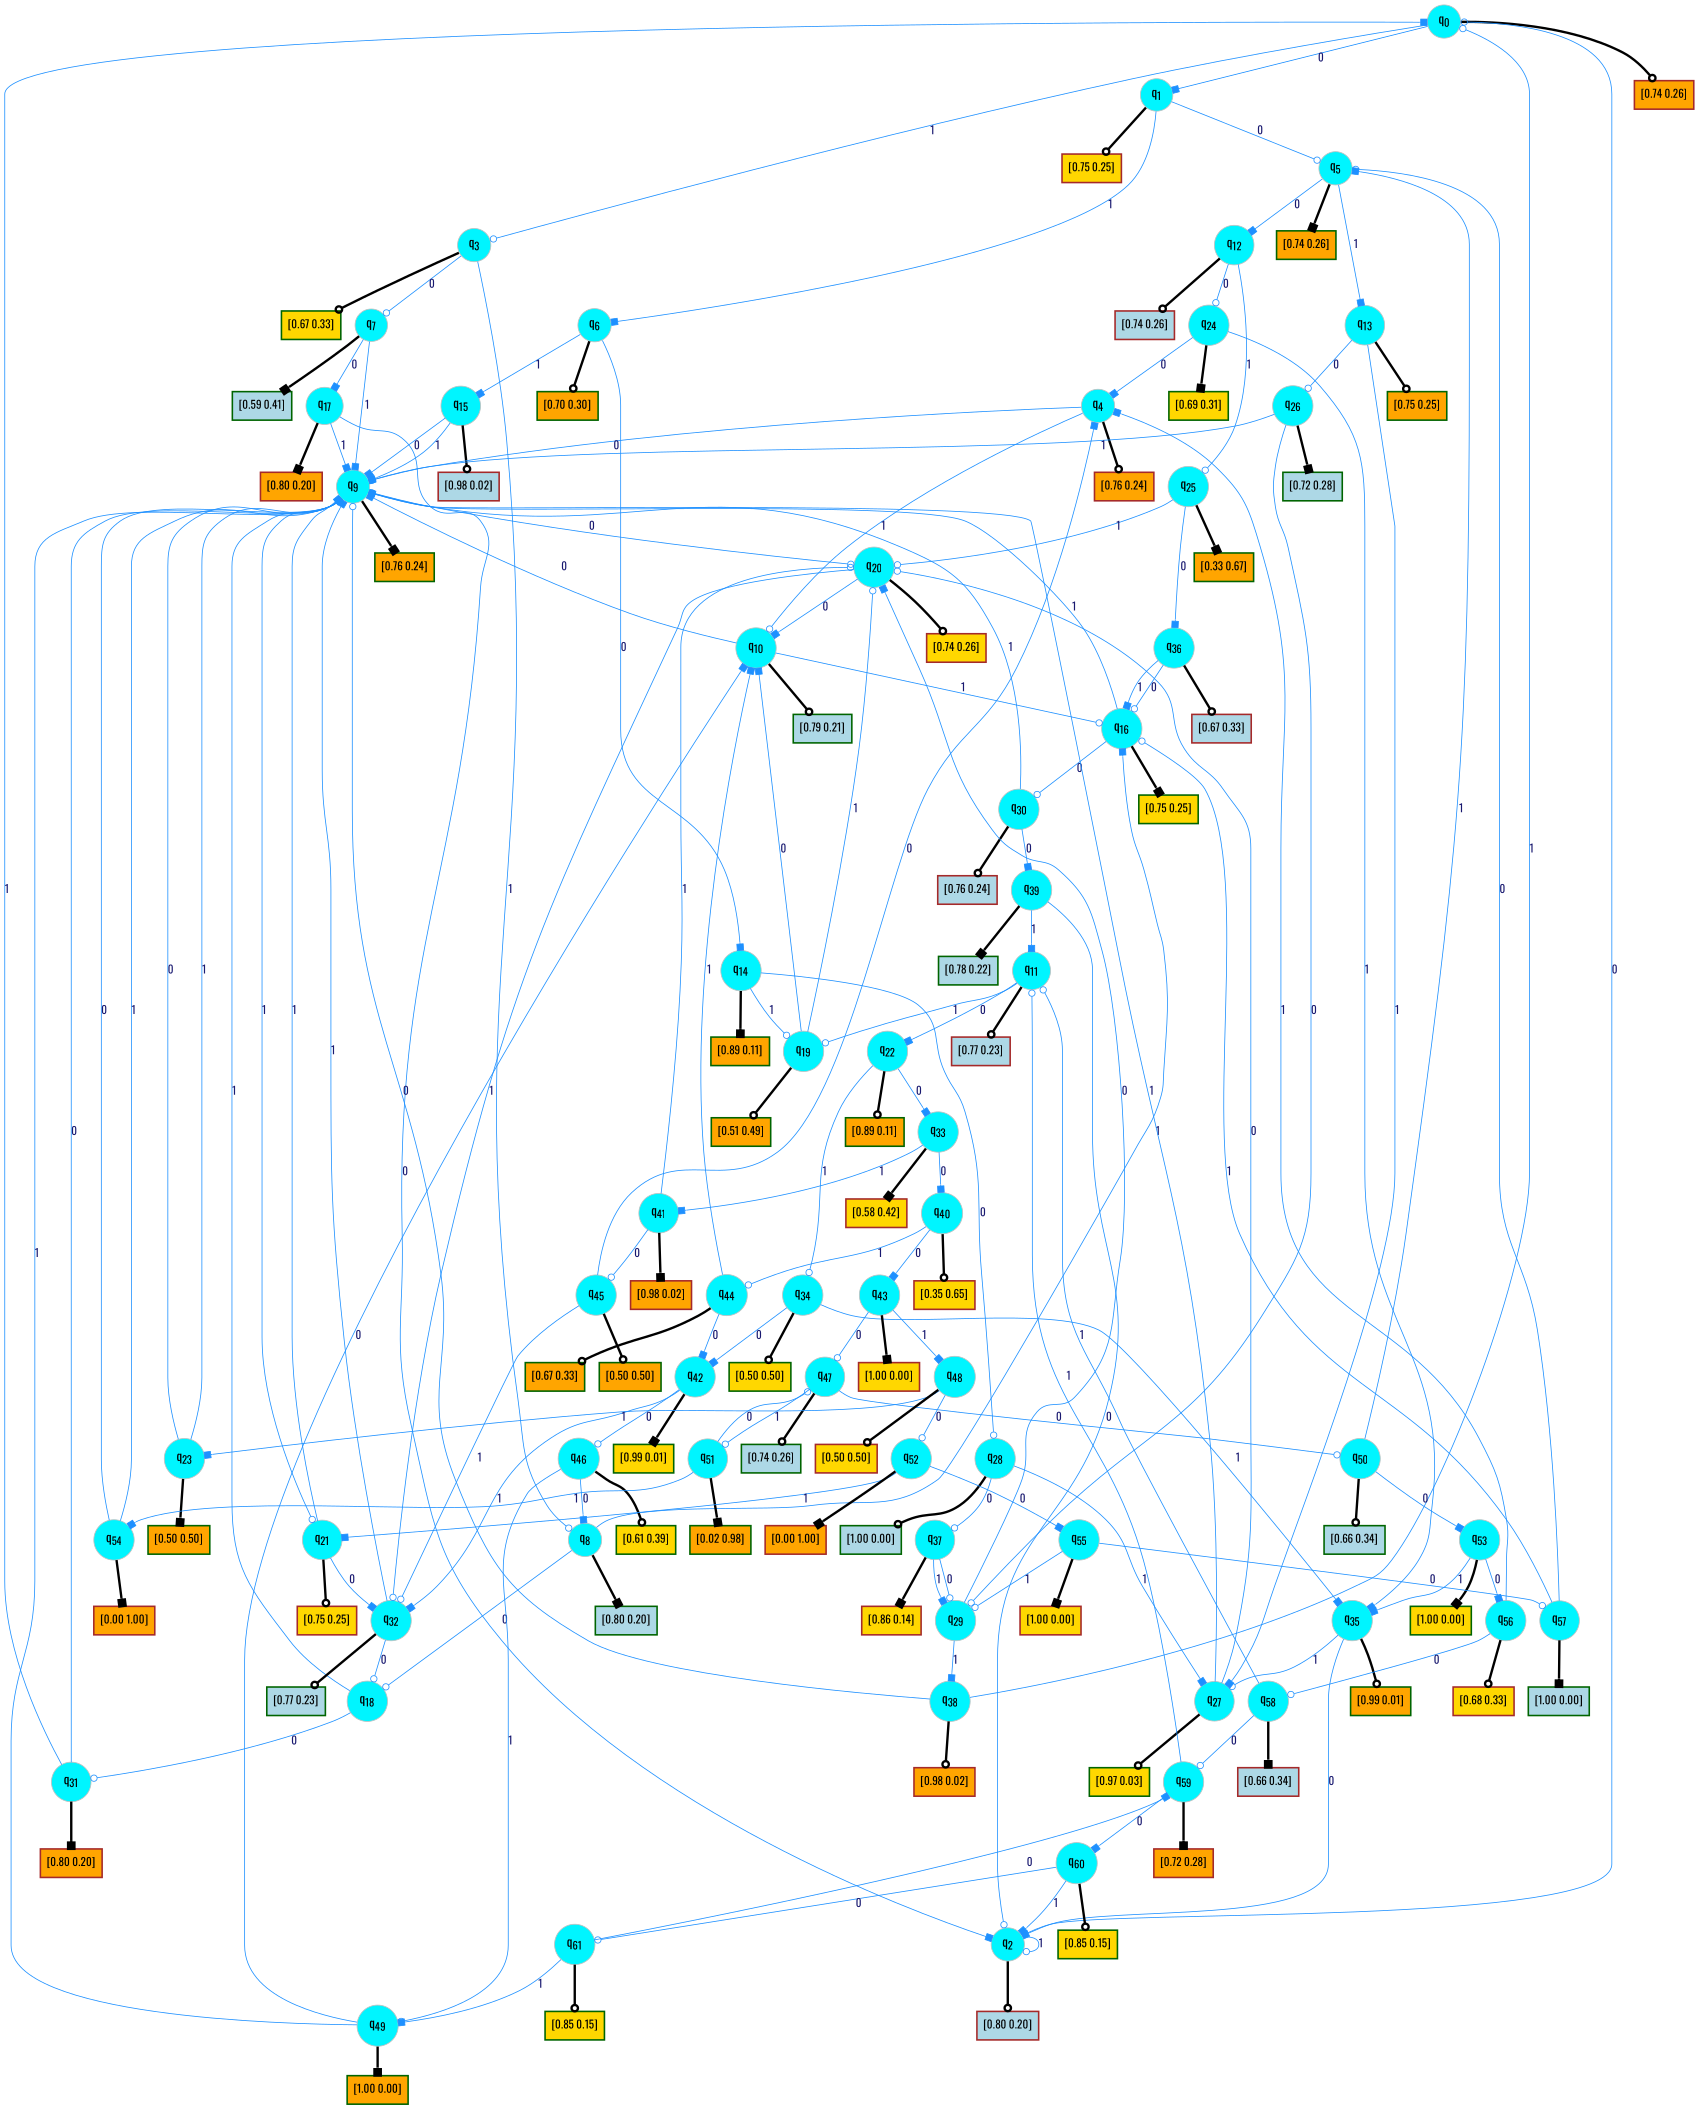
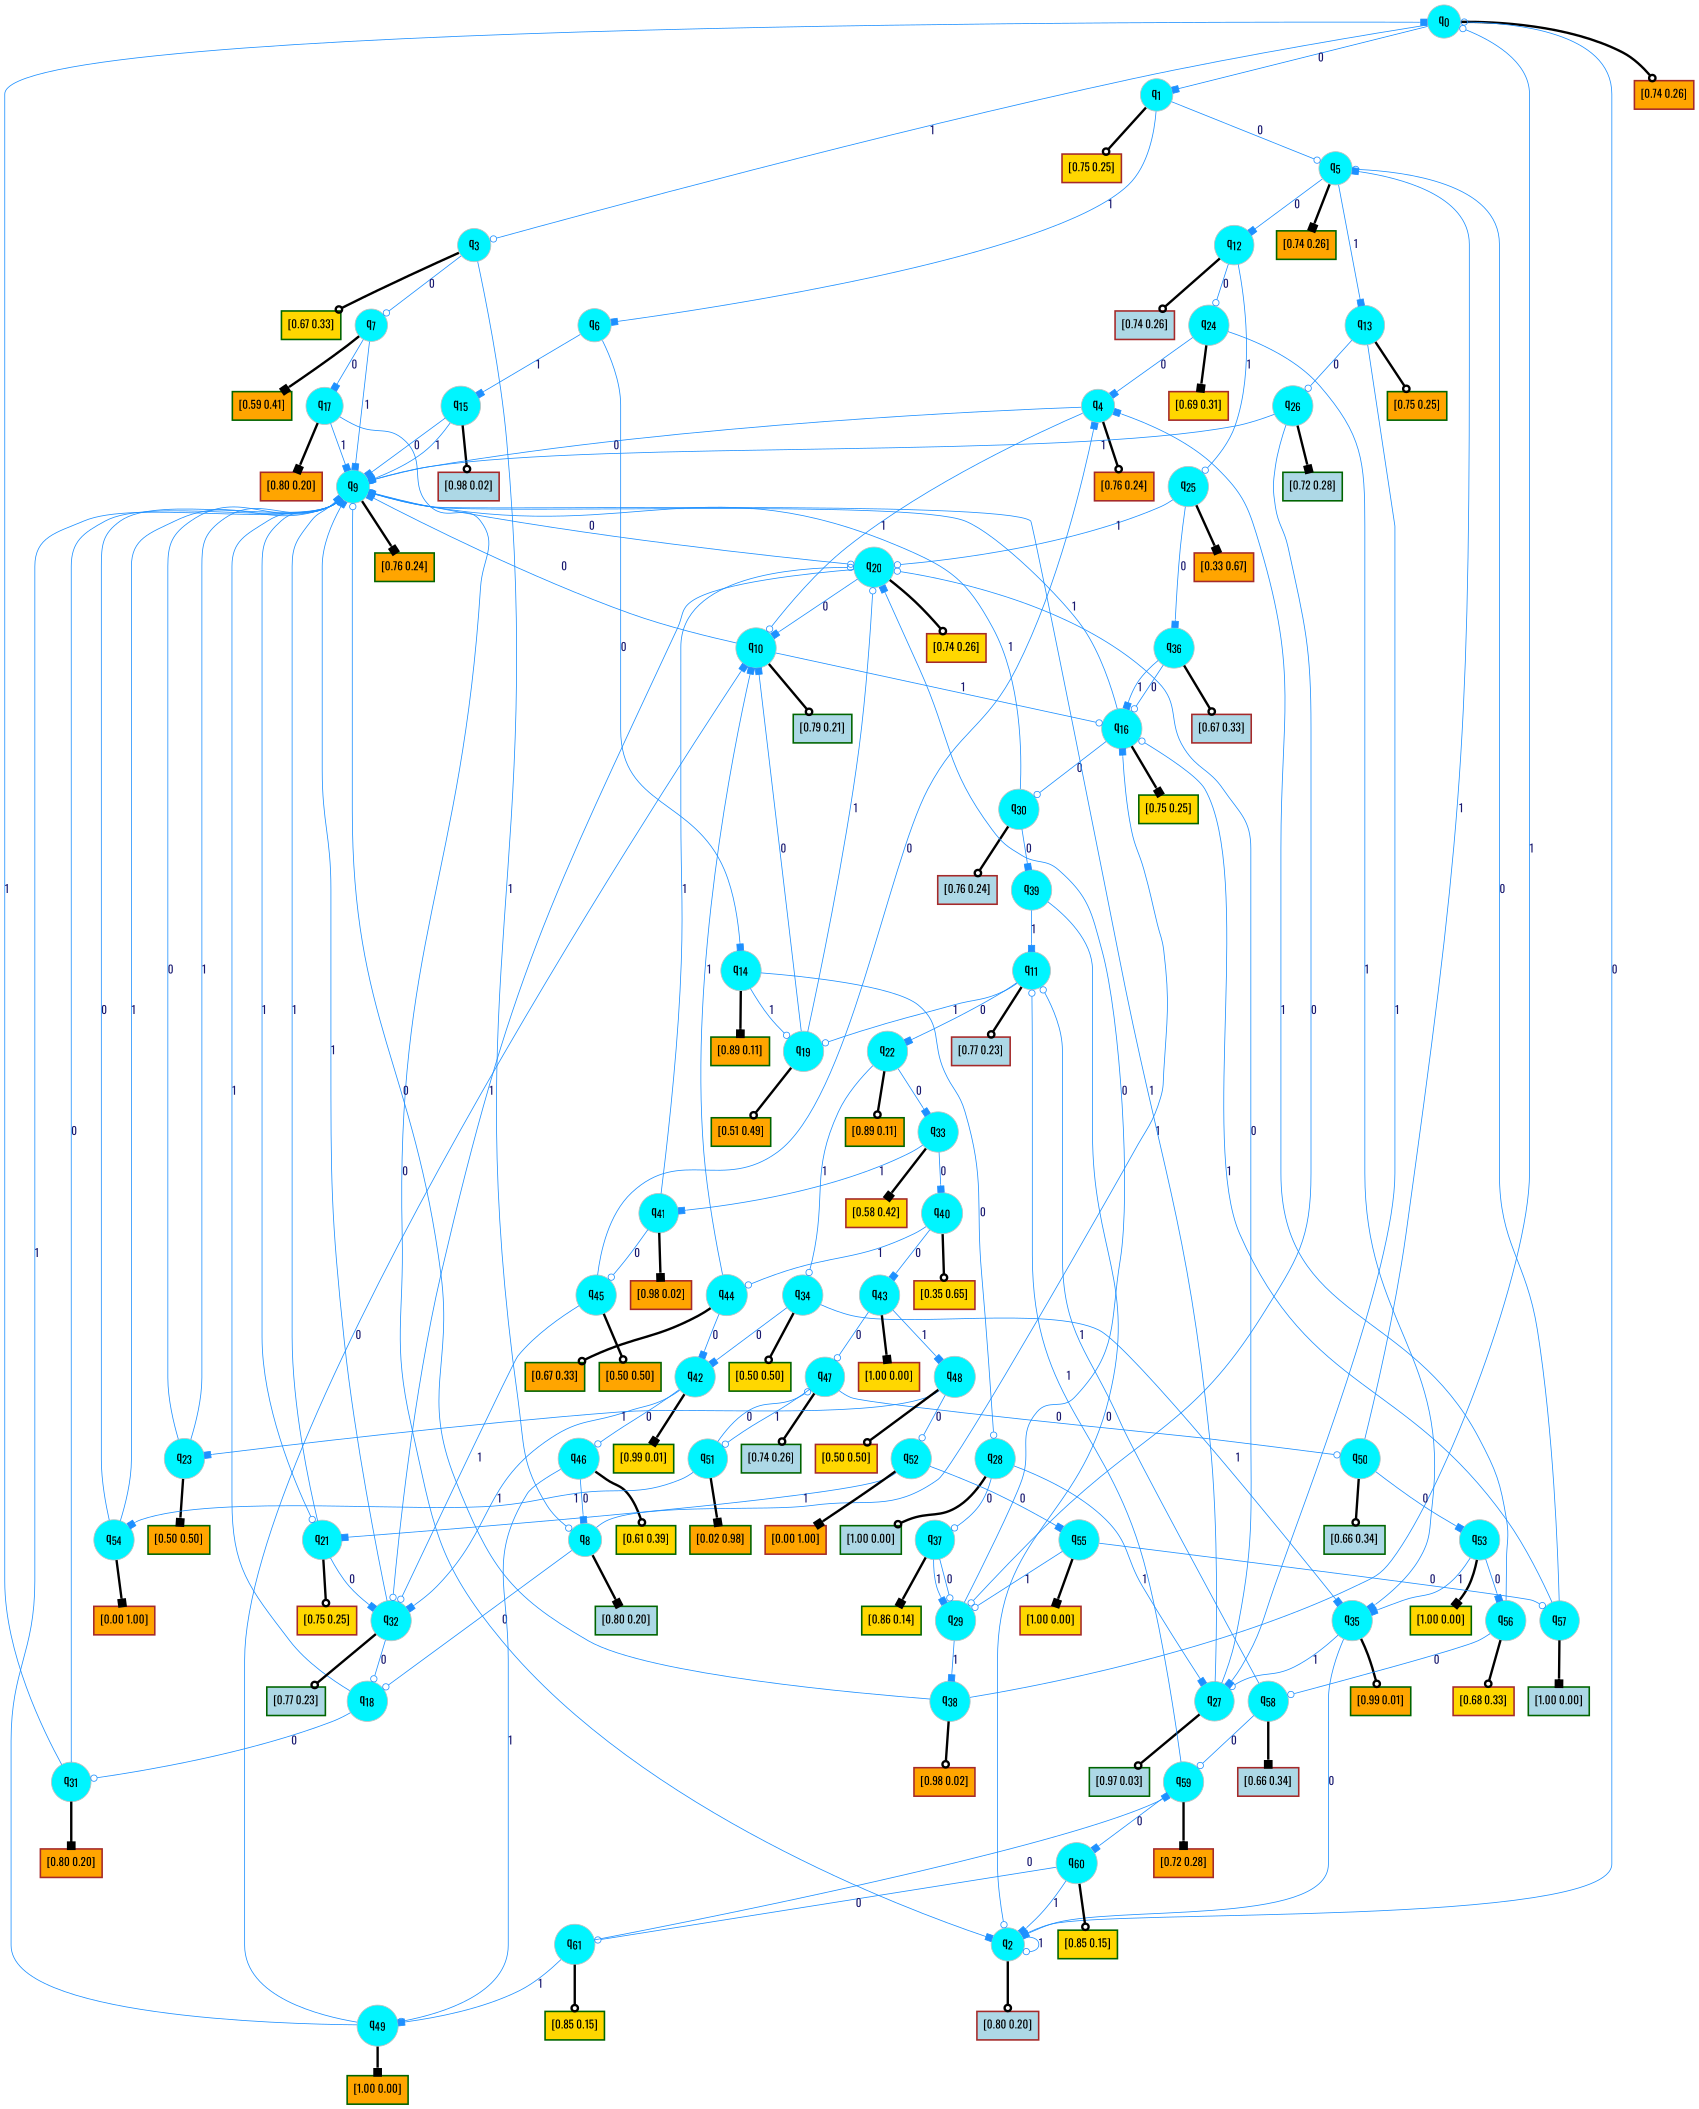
(262, 406) -> (262, 406)
(568, 406) -> none
(1199, 406) -> (1199, 406)
(1224, 567) -> (1224, 567)
(968, 971) -> none
(891, 1621) -> (891, 1621)
(1119, 1782) -> (1119, 1782)
